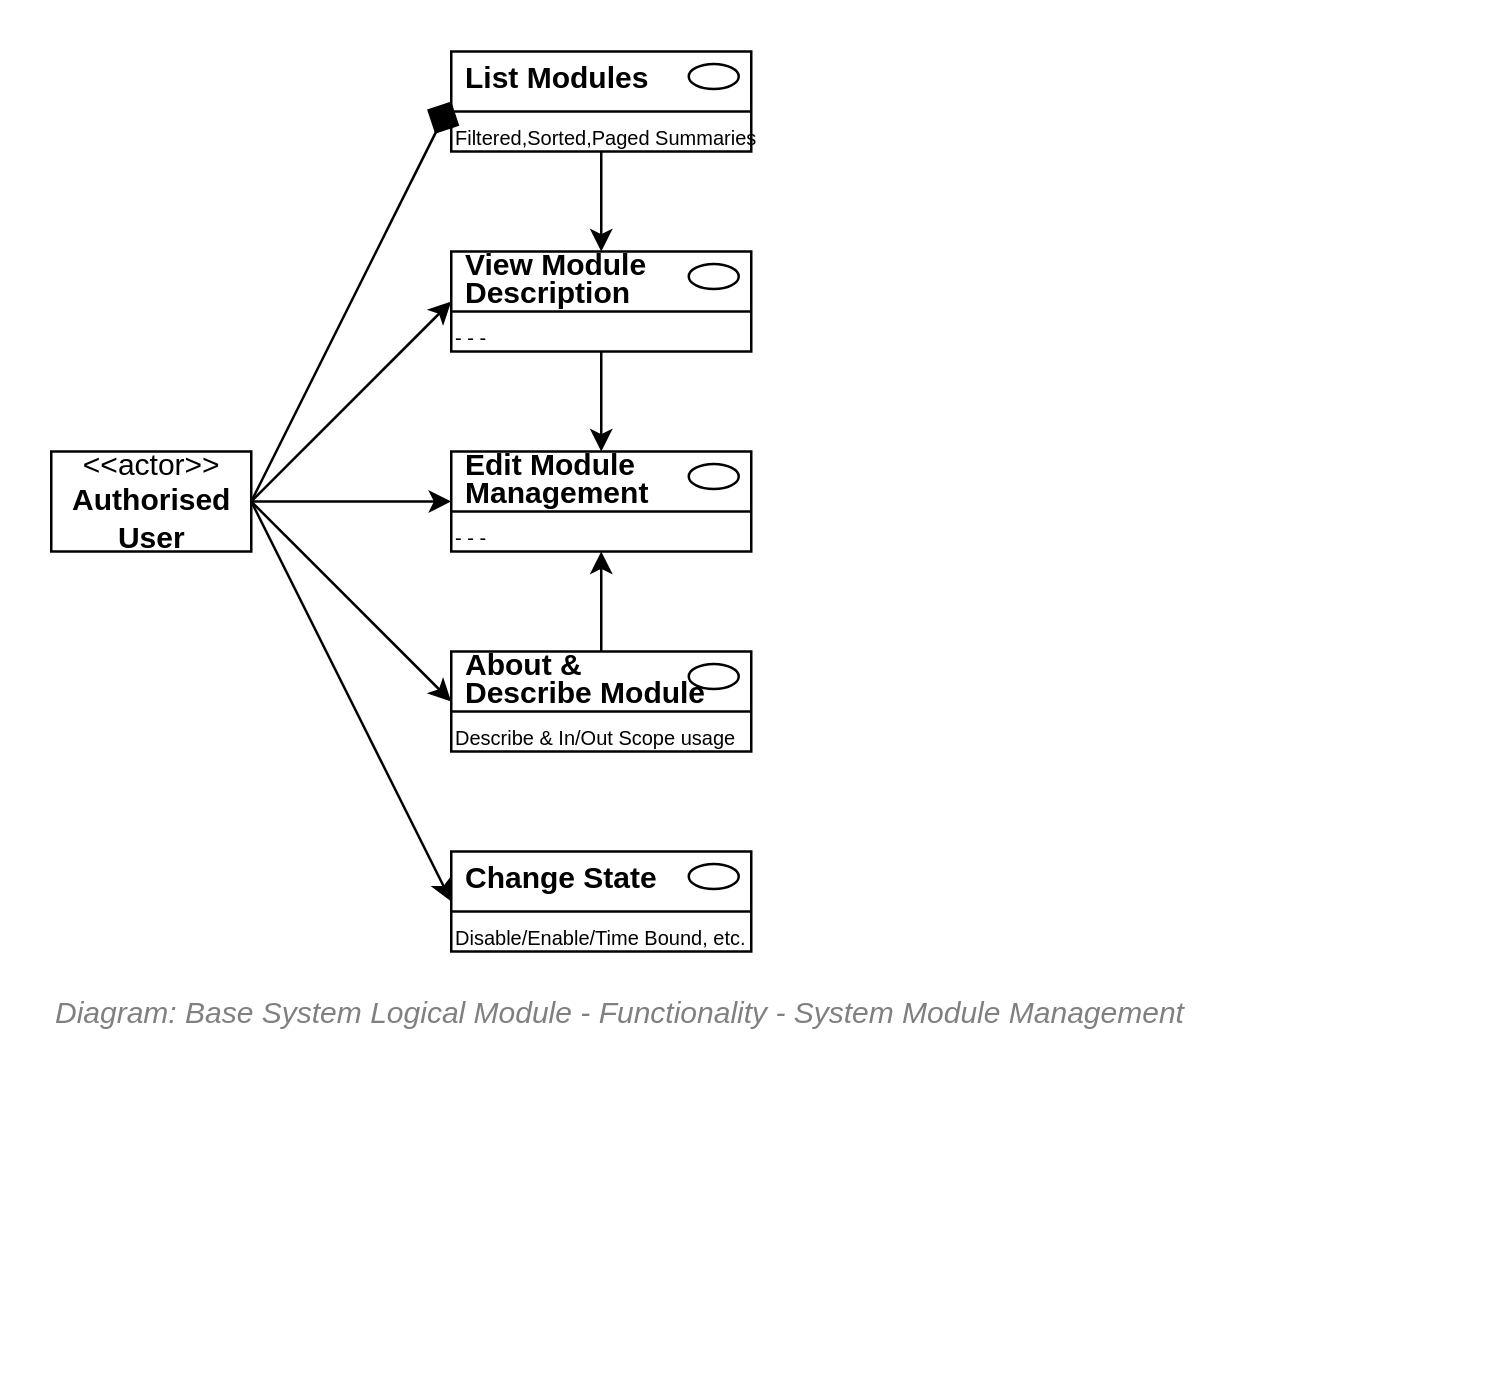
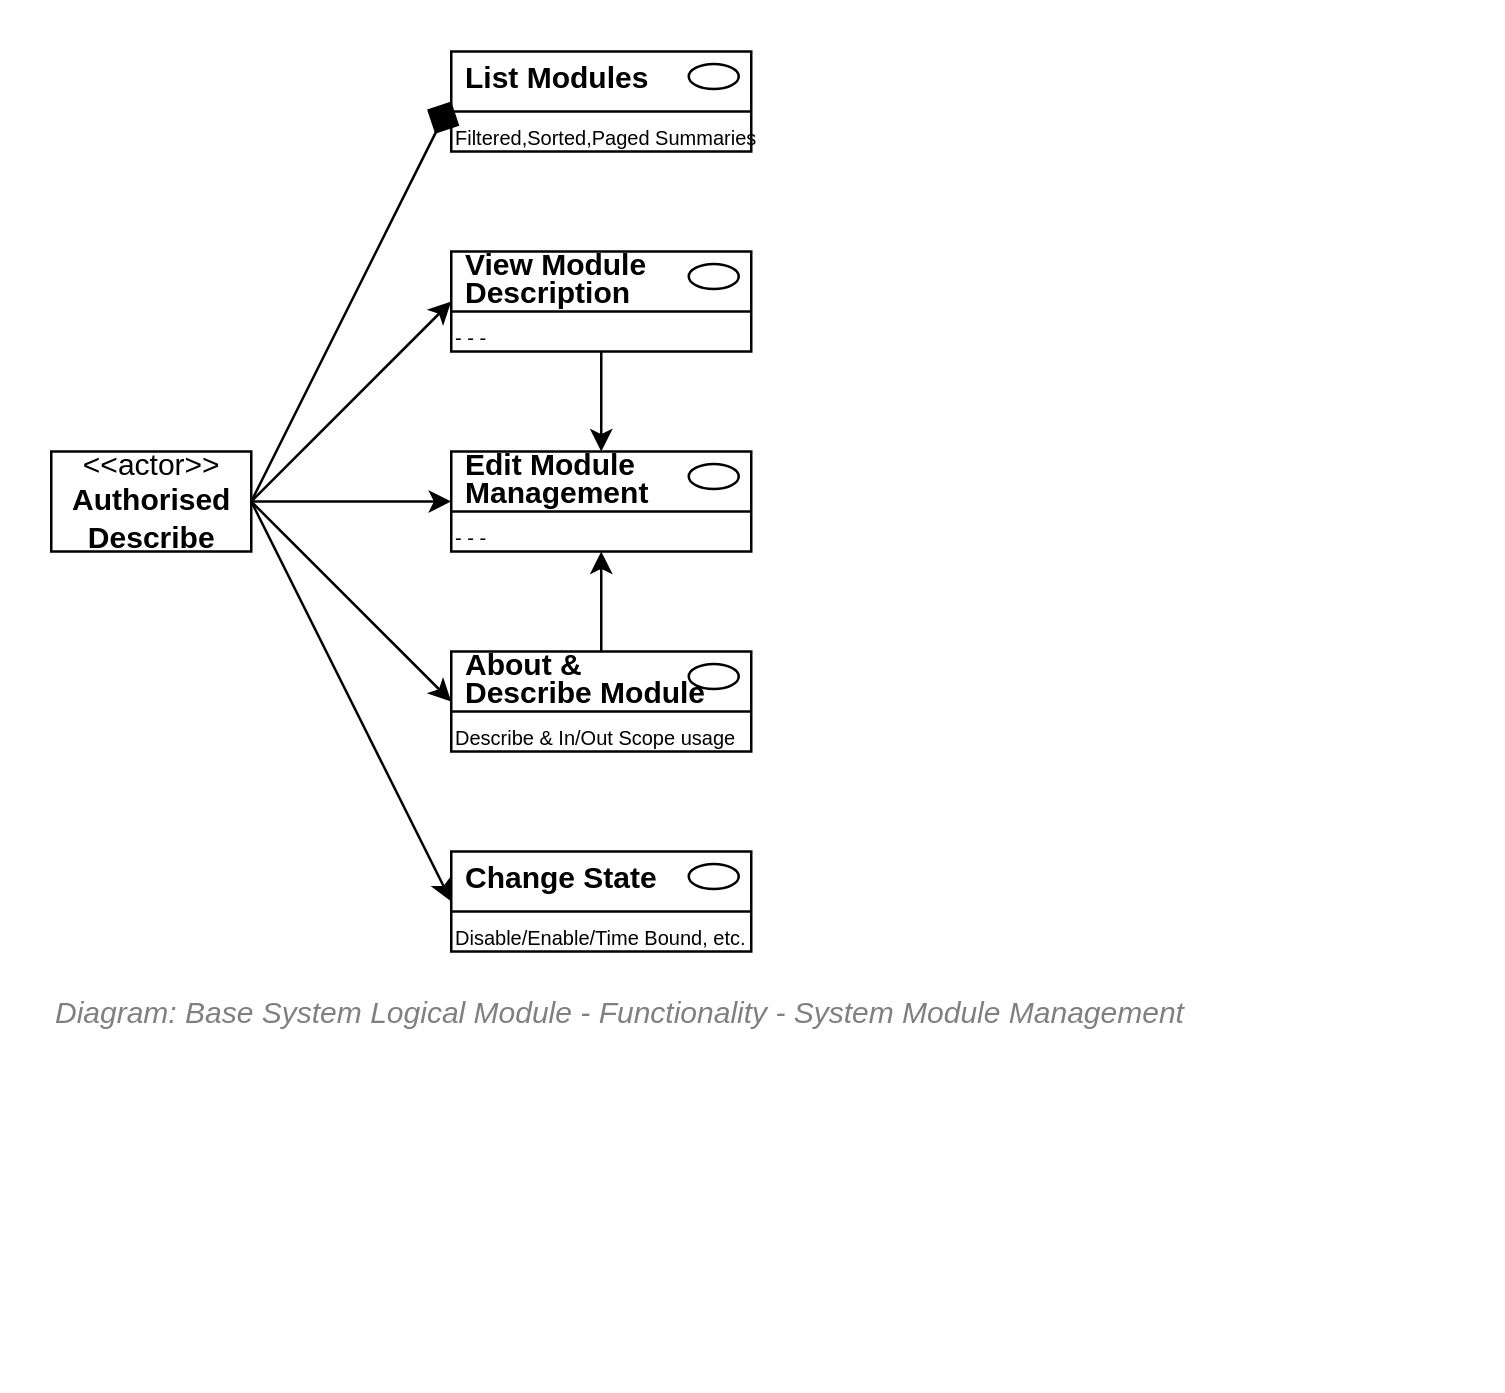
(601, 193) -> none
(153, 501) -> (153, 501)
